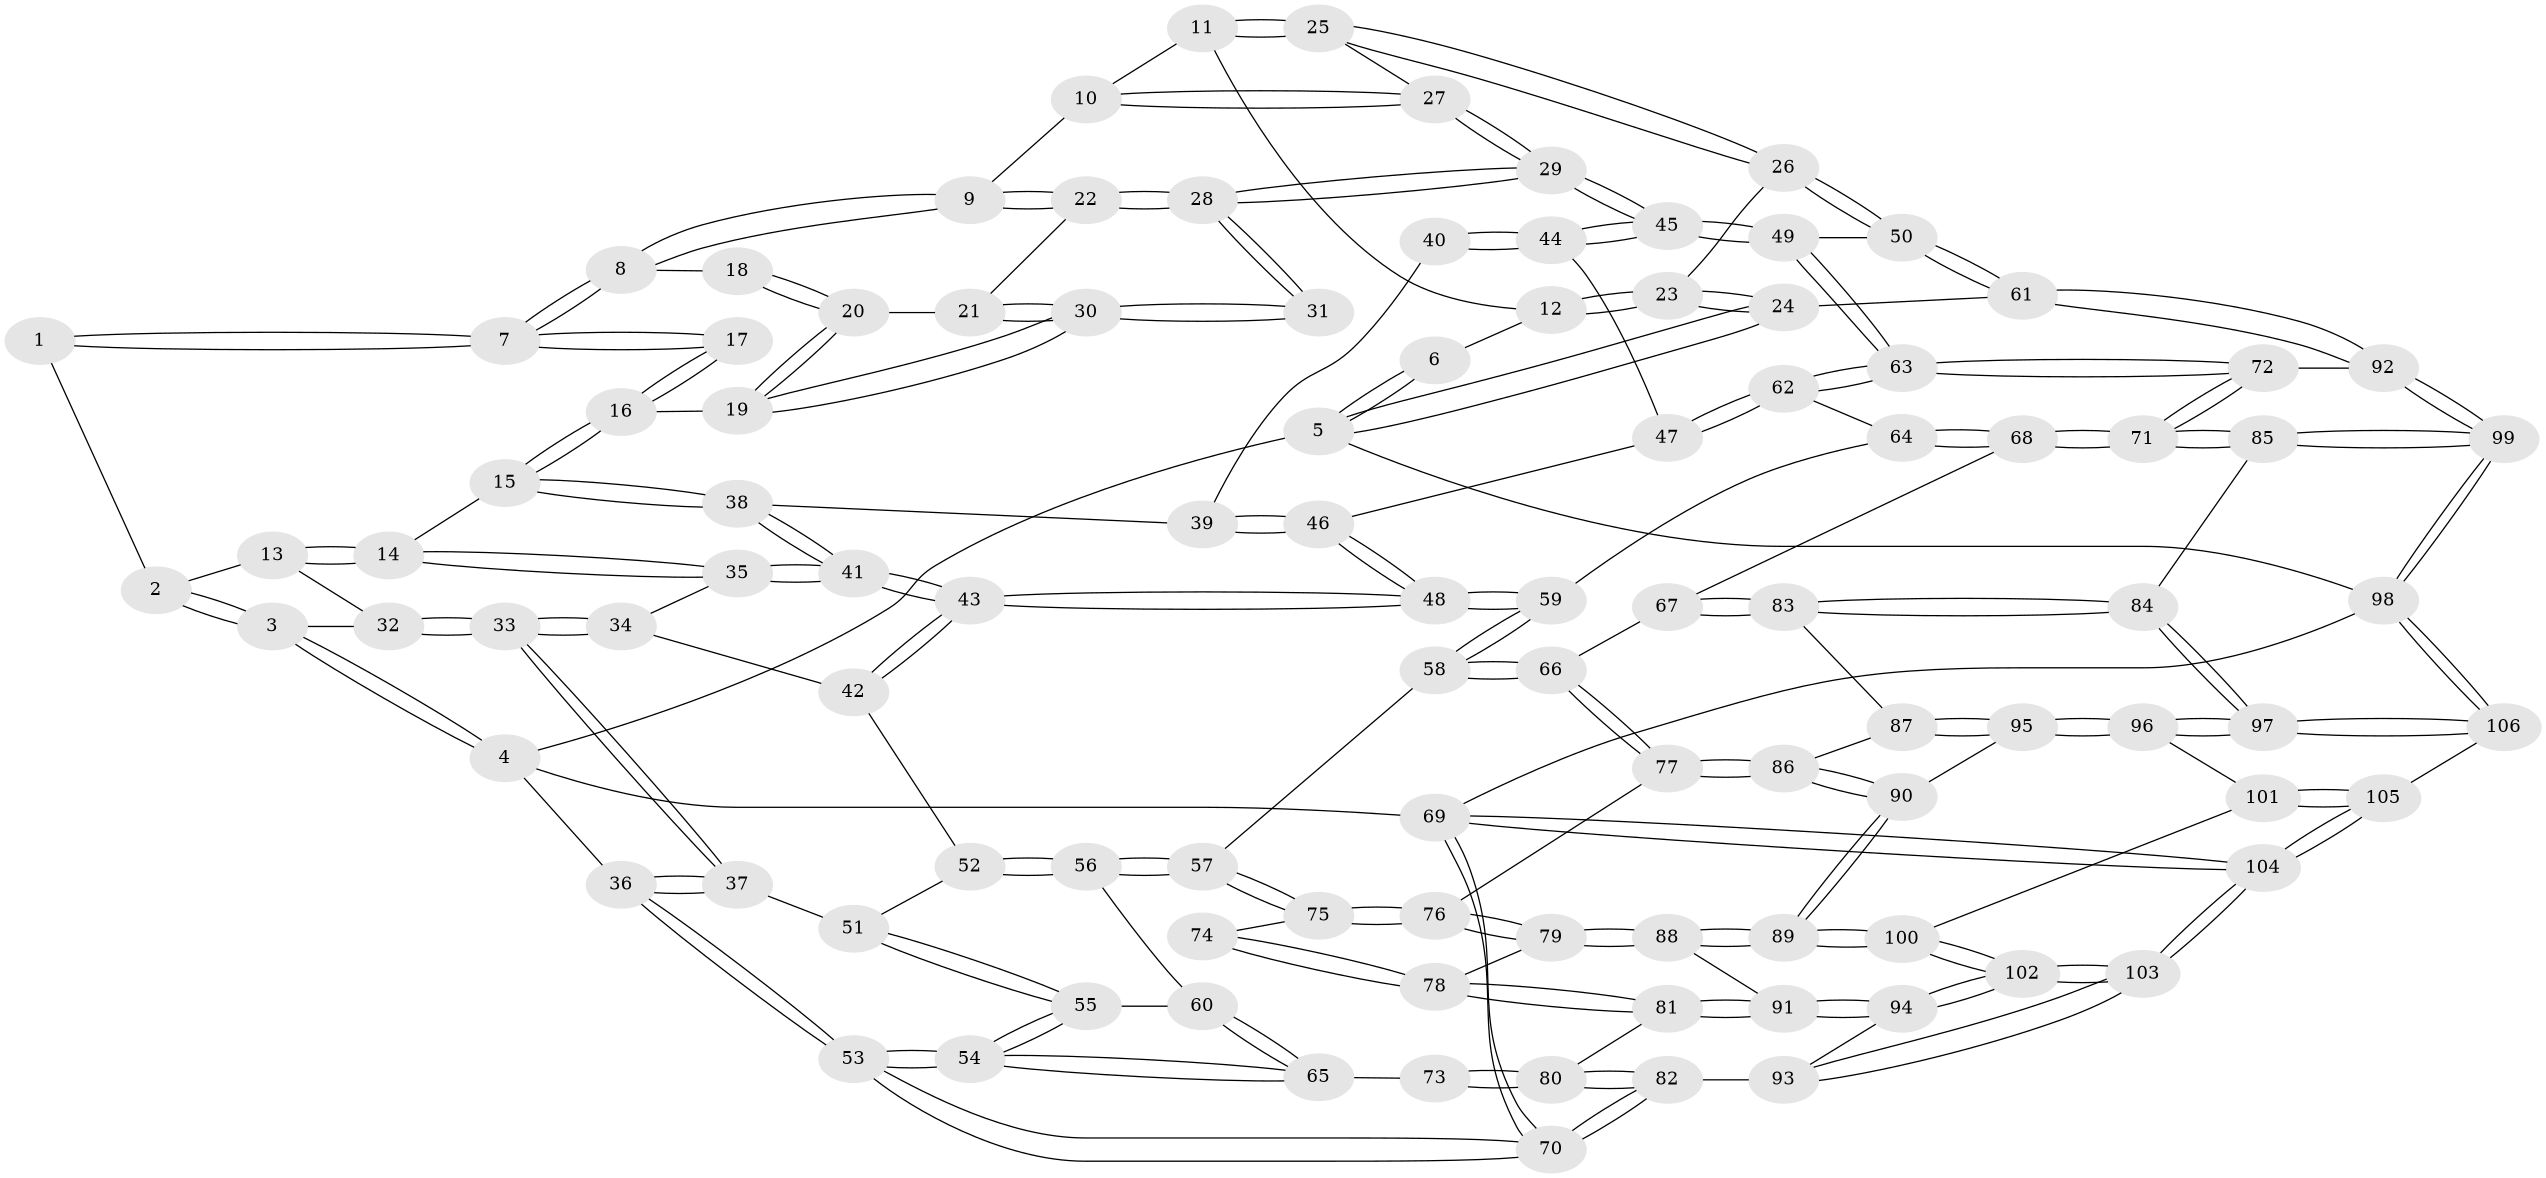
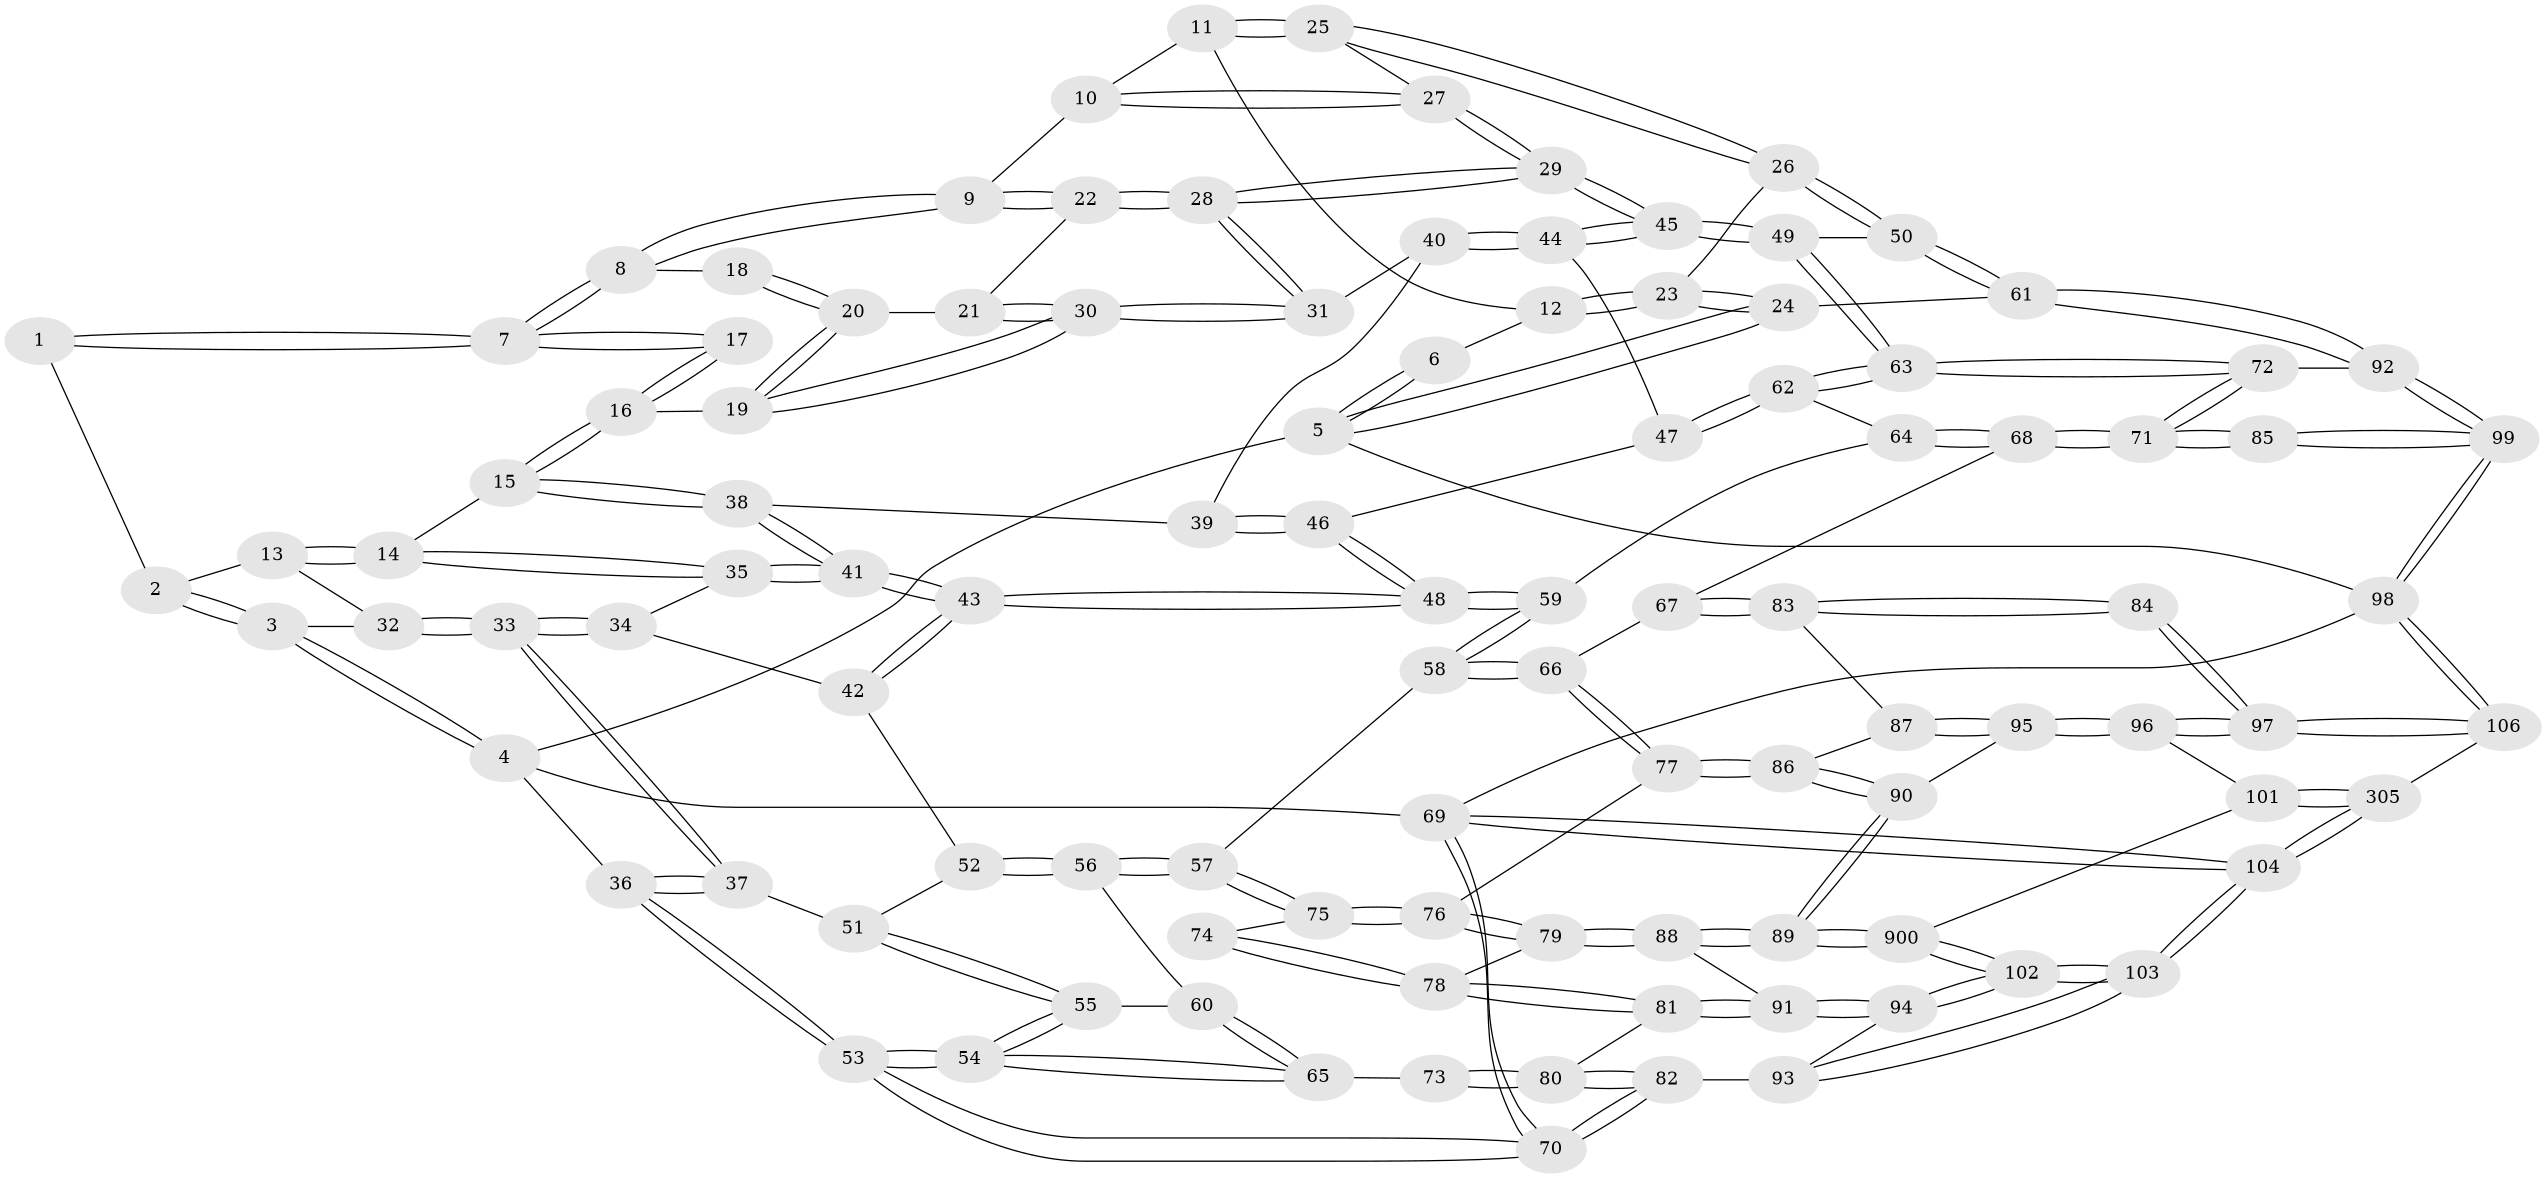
none -> (1377, 277)
(2203, 523) -> none
(2384, 798) -> (2384, 798)
(1902, 939) -> (1902, 939)
